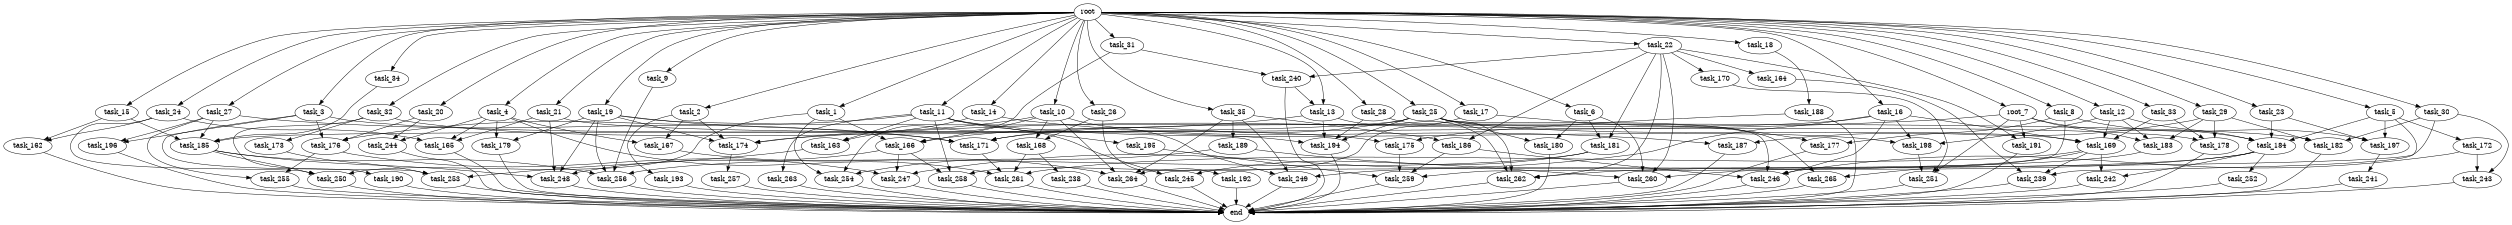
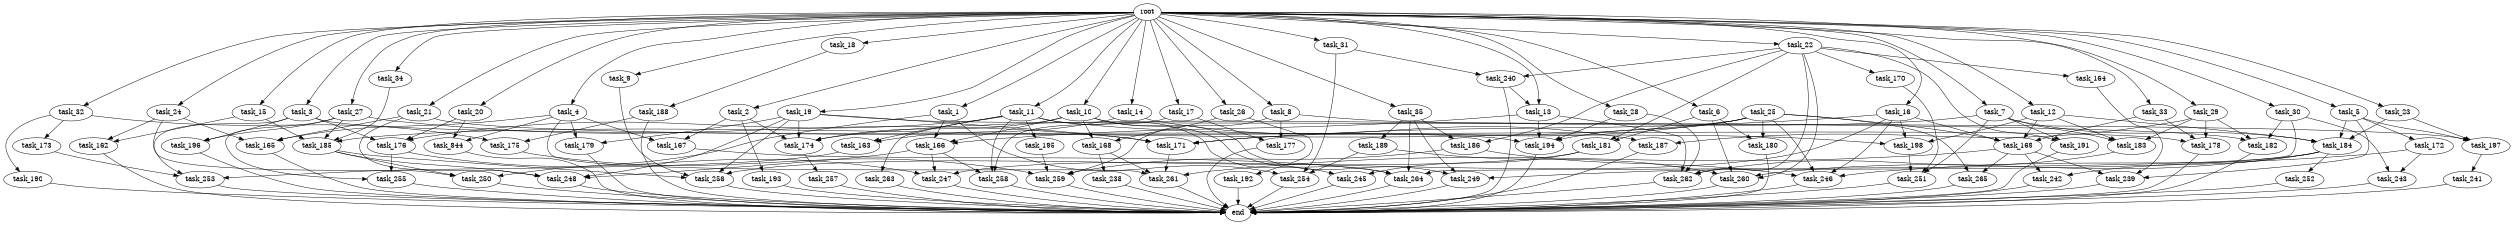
(1265, 30) -> none
(2018, 113) -> (1995, 113)
(382, 146) -> (448, 146)
